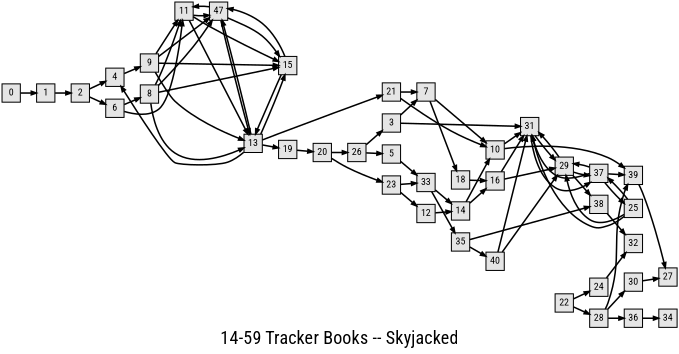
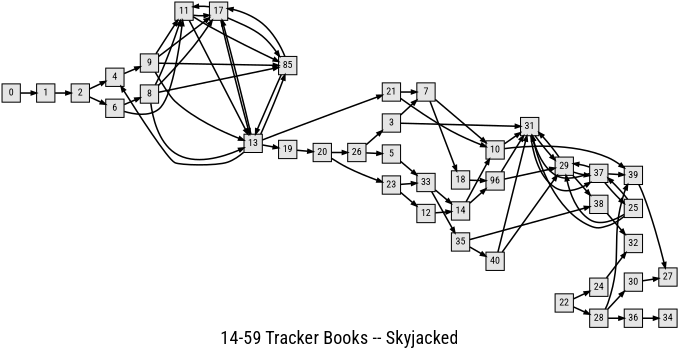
(219, 11) -> (219, 11)
(288, 66) -> (288, 66)
(495, 181) -> (495, 181)
